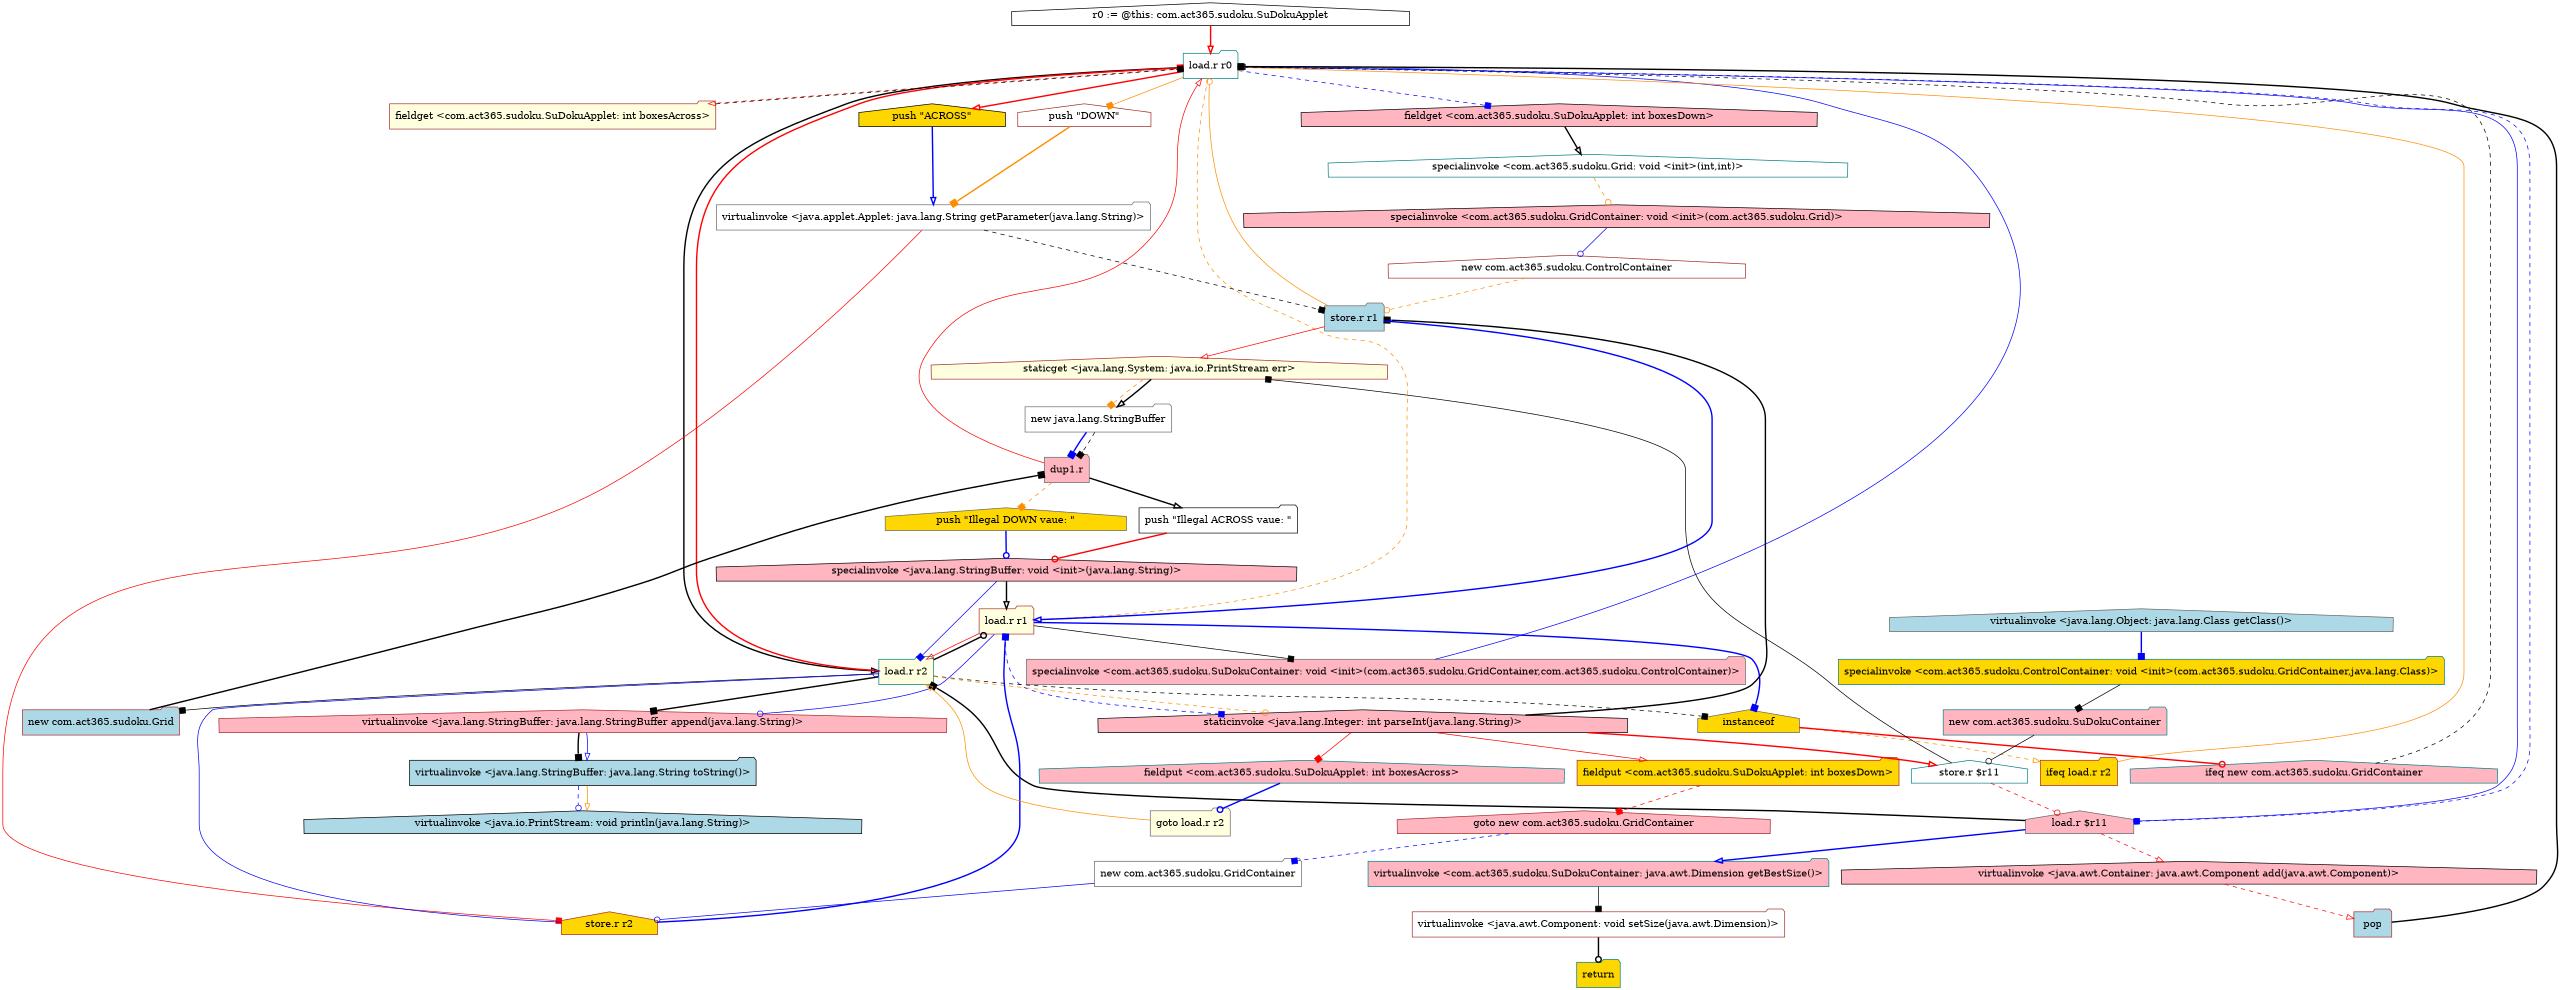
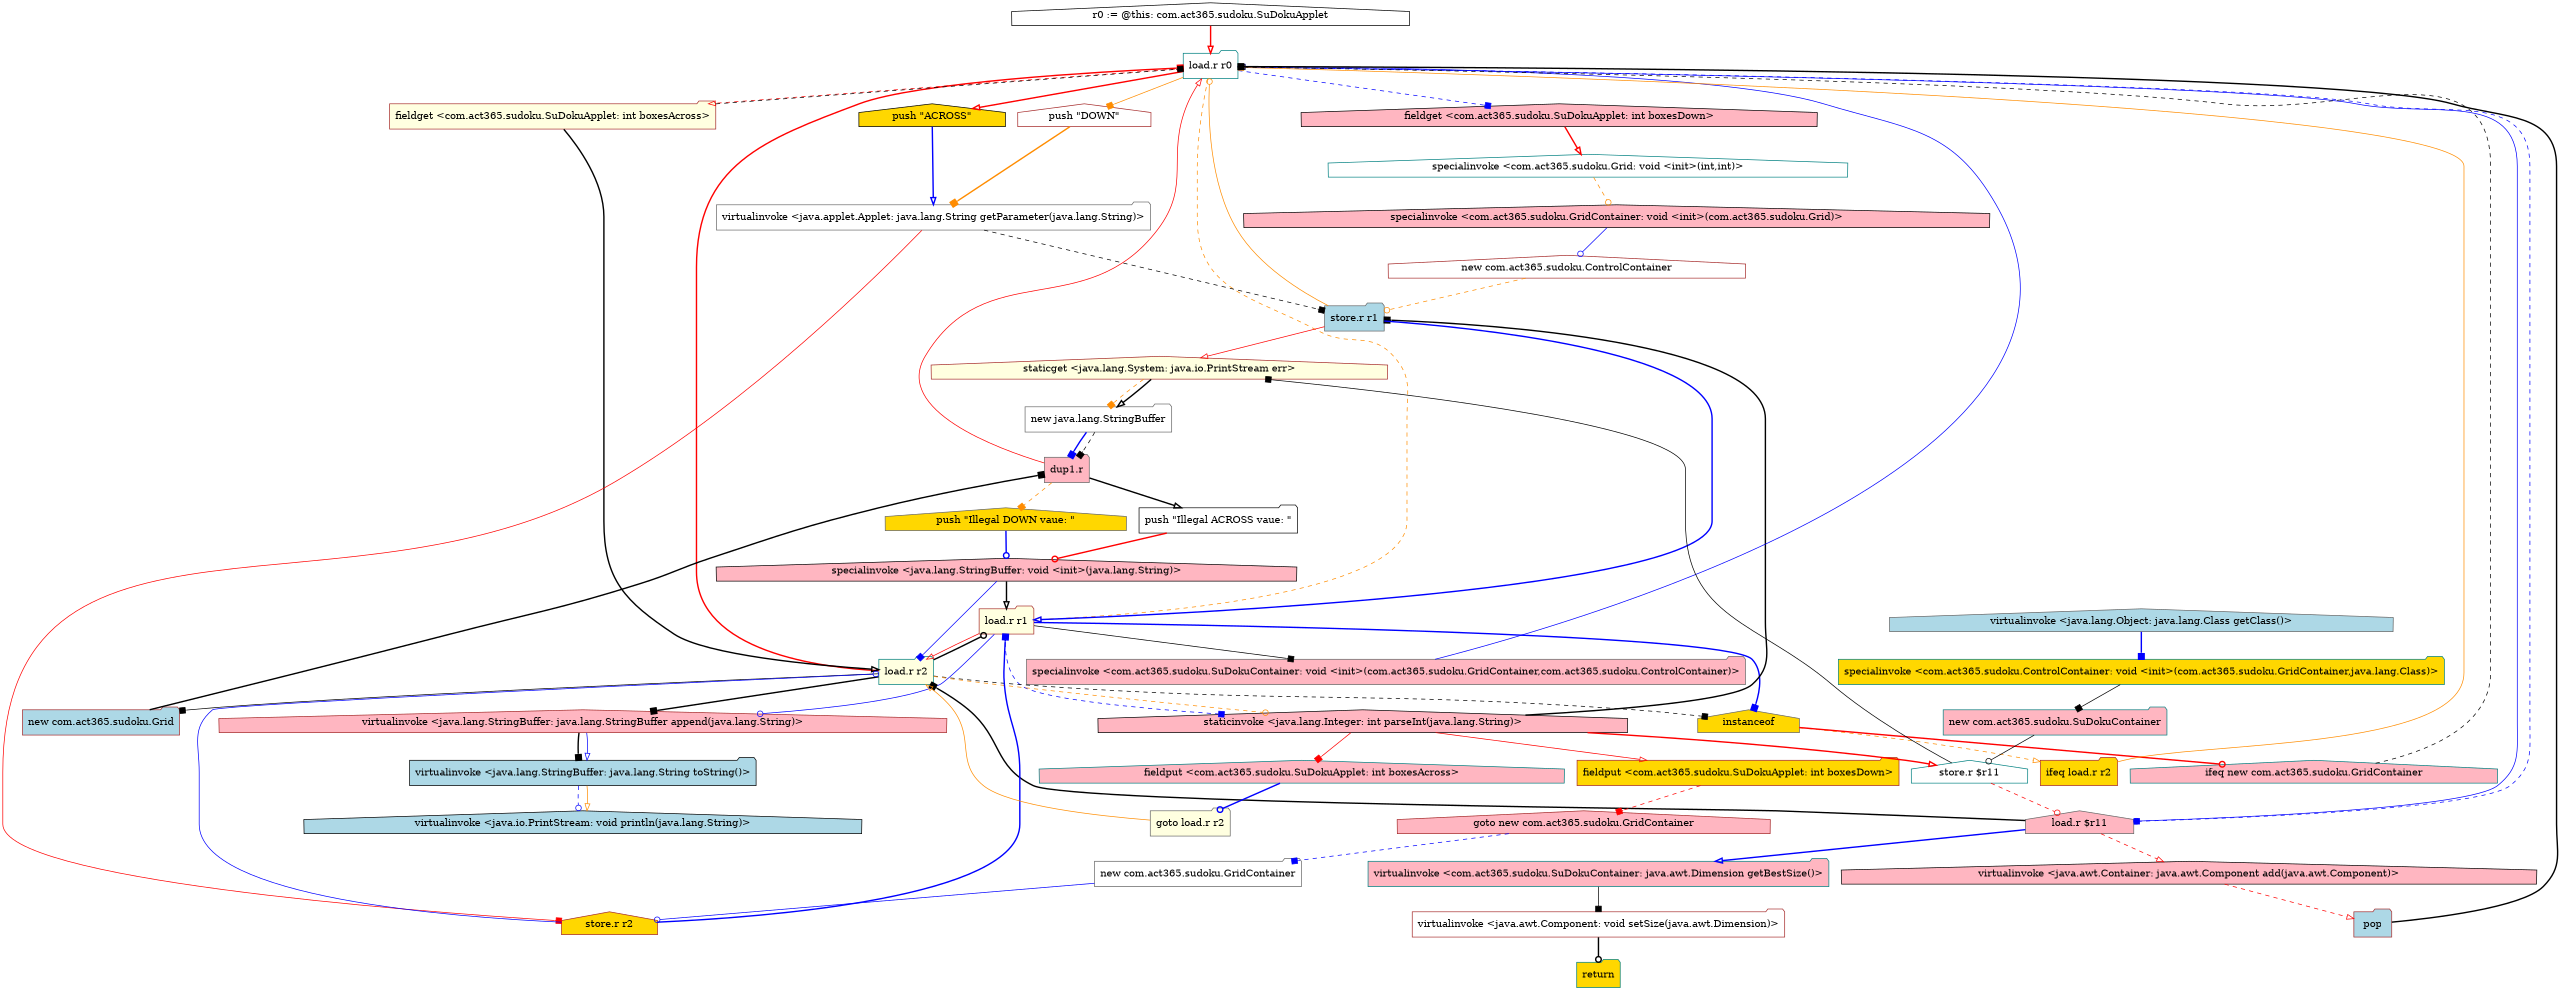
(1571, 138) -> (1571, 138)
(686, 240) -> (604, 473)
